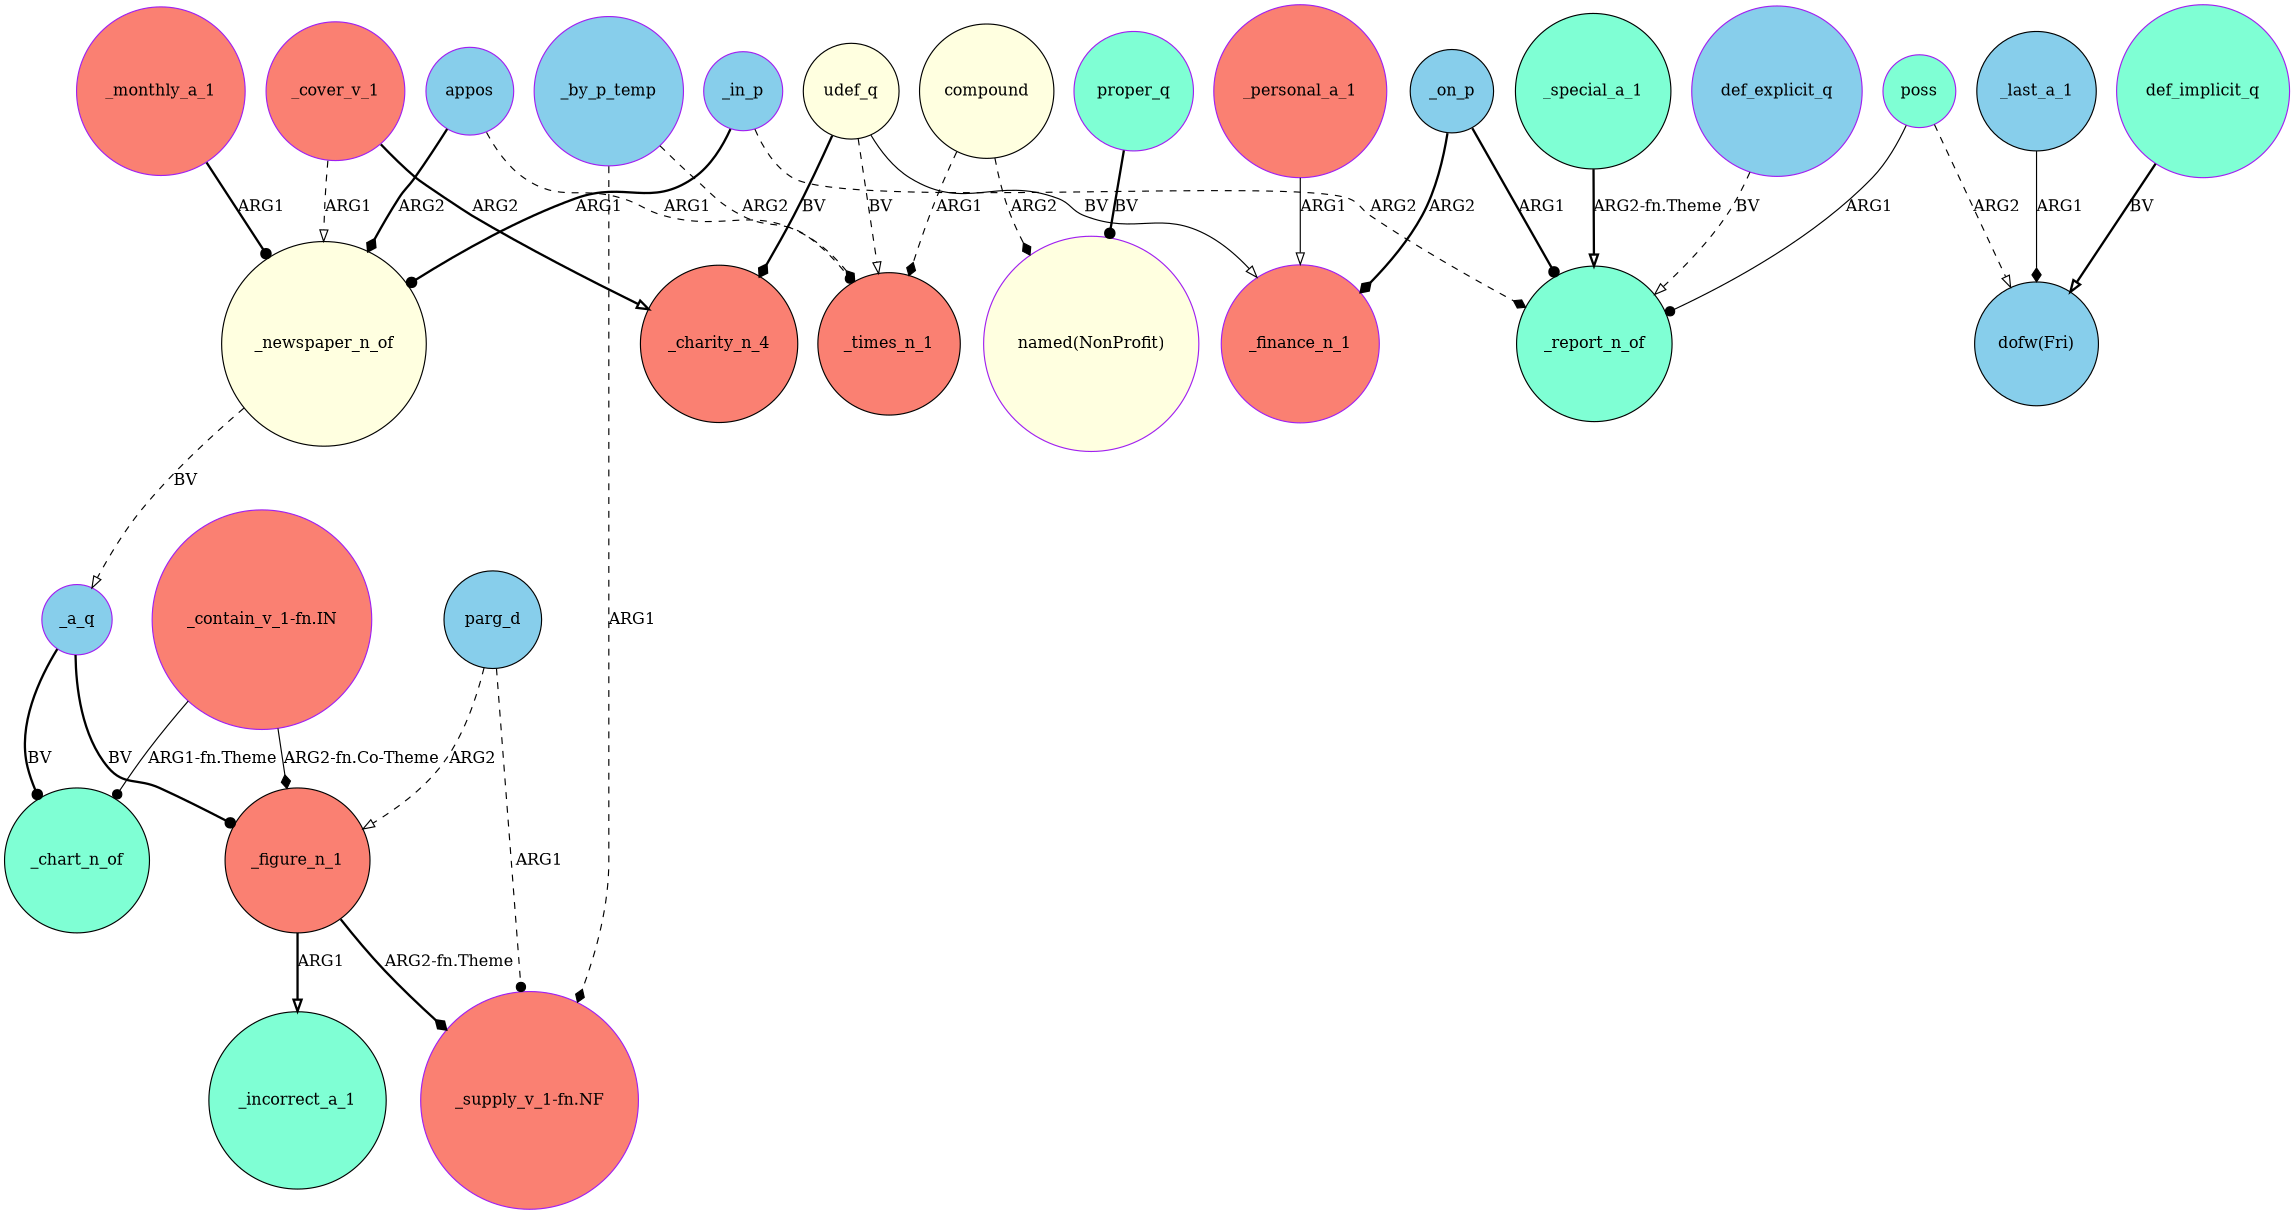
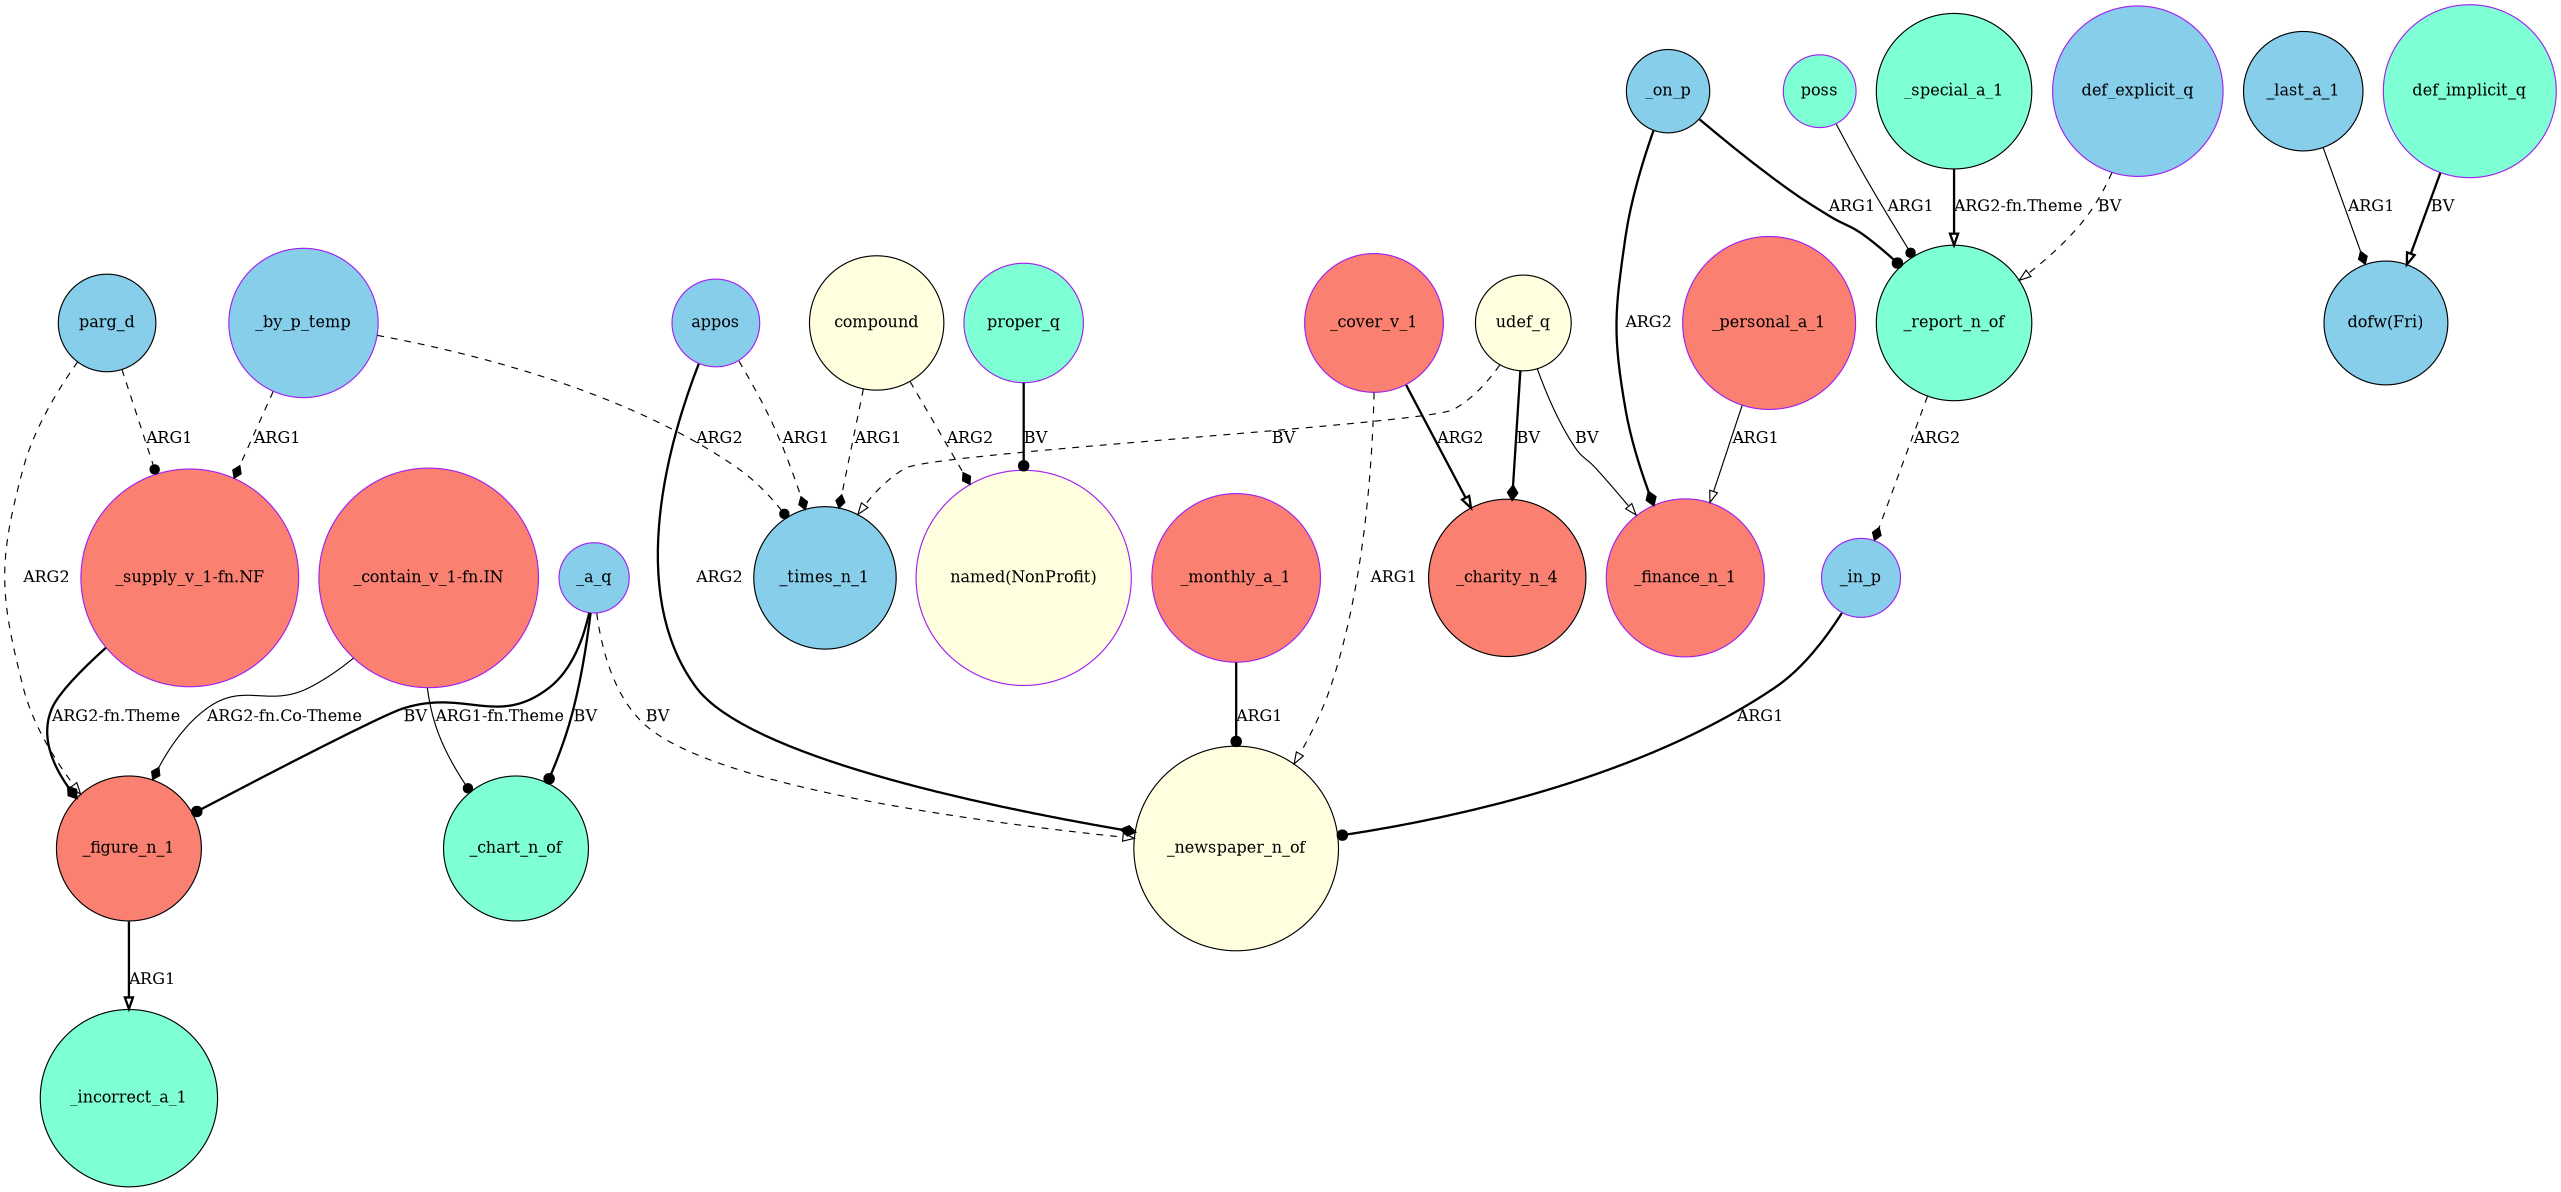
(1136, 191) -> (1903, 462)
(1970, 201) -> none
(889, 344) -> (825, 578)
(162, 486) -> (817, 790)
(386, 972) -> (52, 709)
